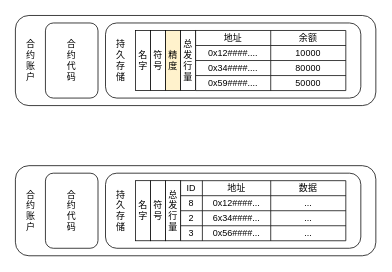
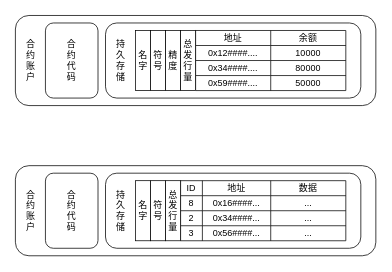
(173, 60) -> (173, 60)
(236, 203) -> (236, 203)
(236, 218) -> (236, 218)
